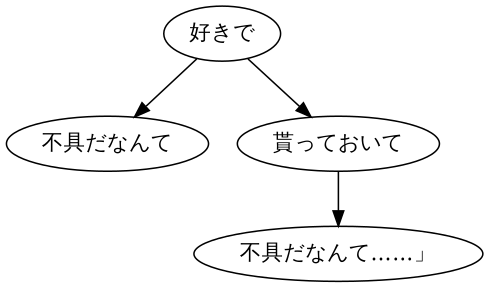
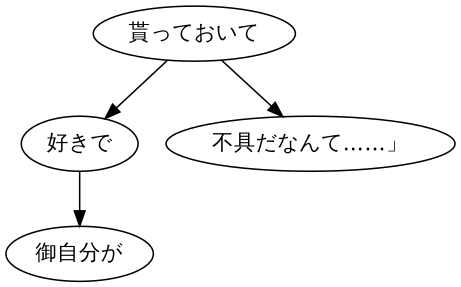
(274, 83) -> (142, 84)
(107, 144) -> (80, 254)
